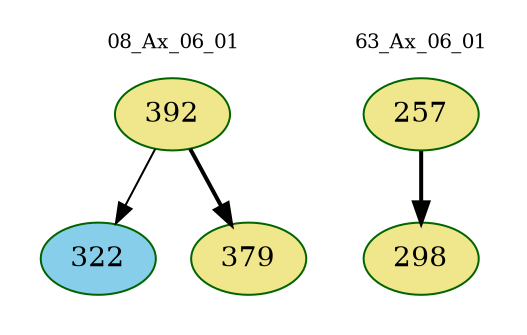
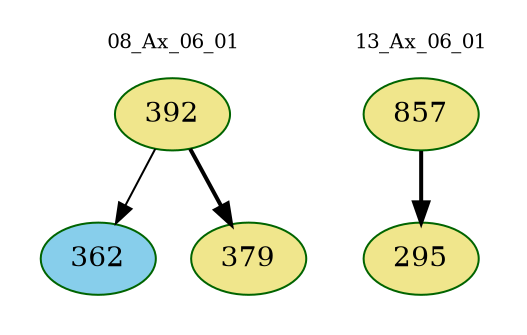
(421, 43) -> (421, 43)
(421, 114) -> (421, 114)
(98, 259) -> (98, 259)
(421, 259) -> (421, 259)
